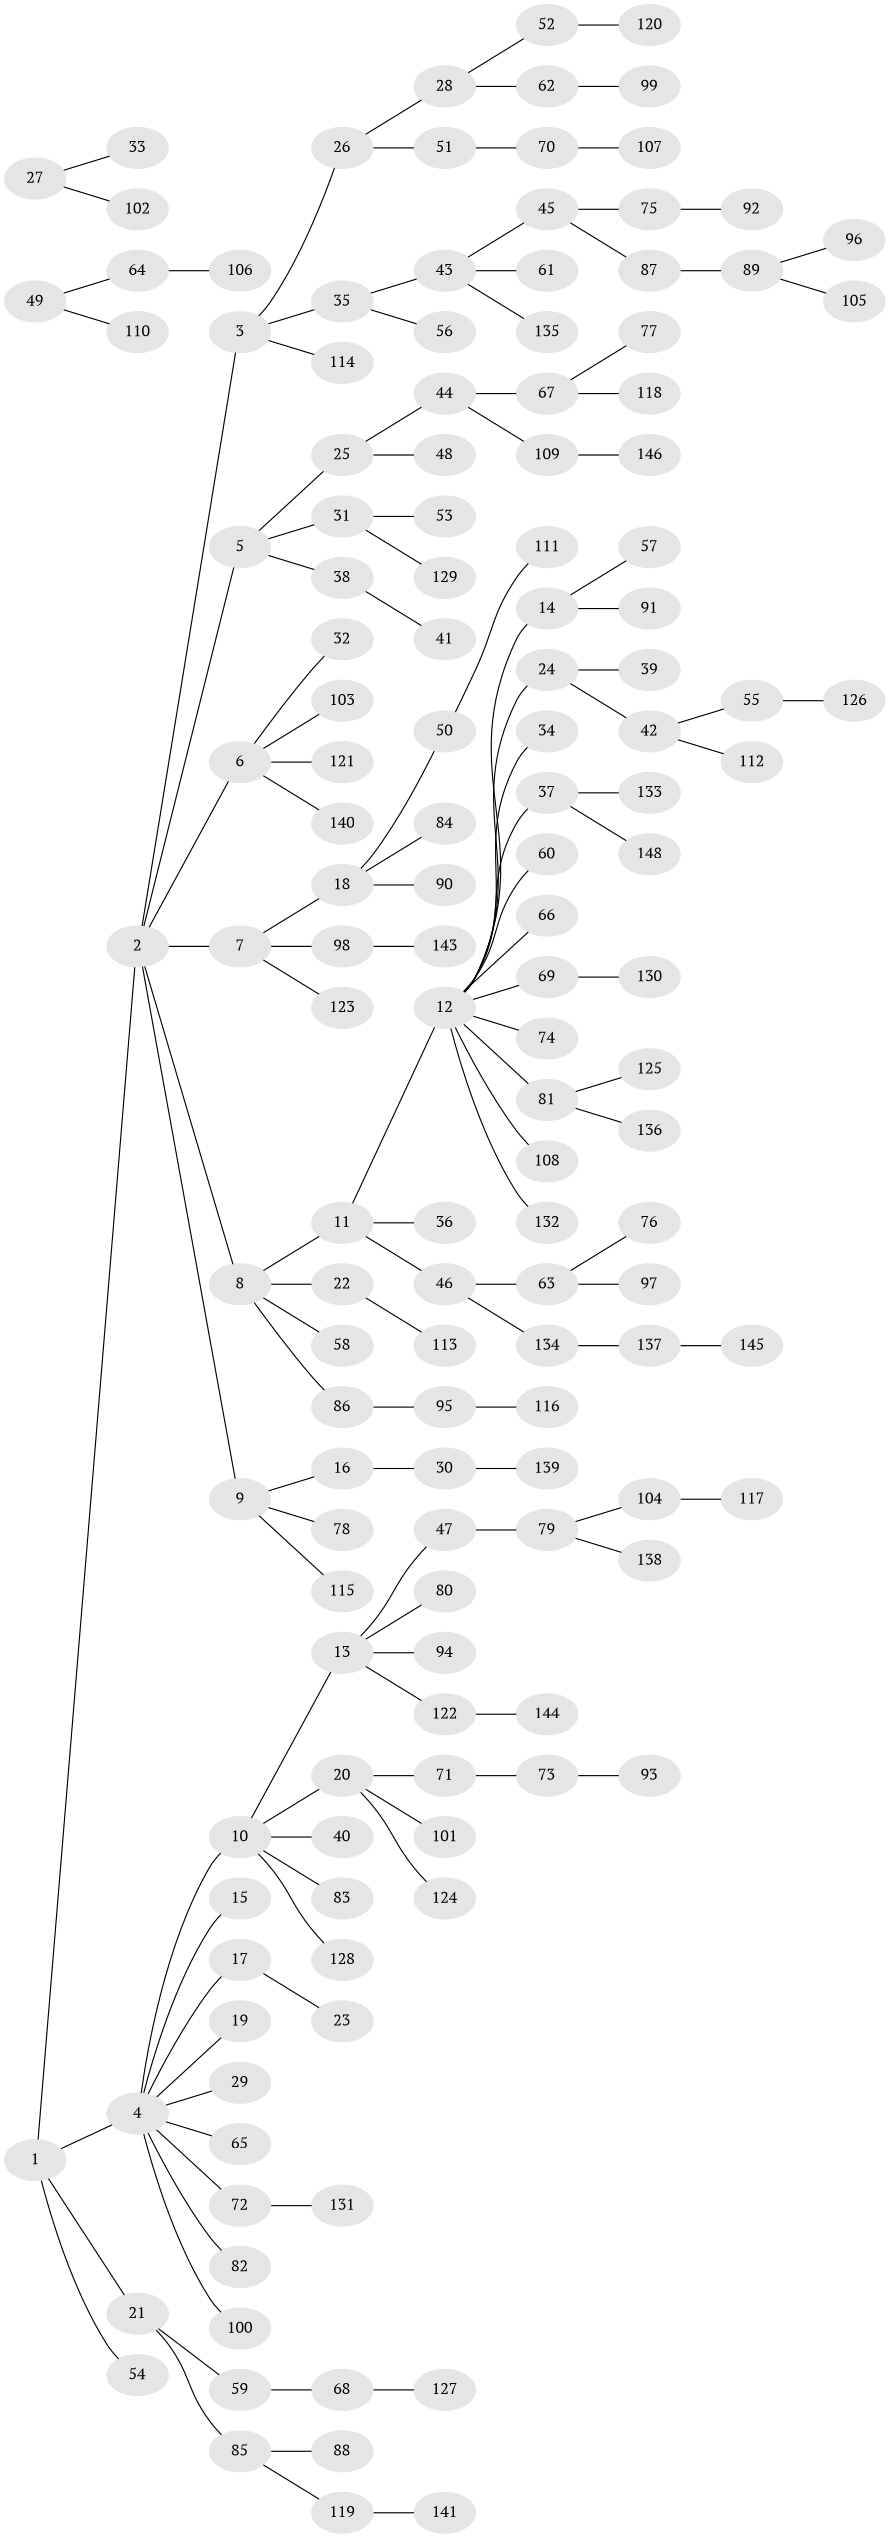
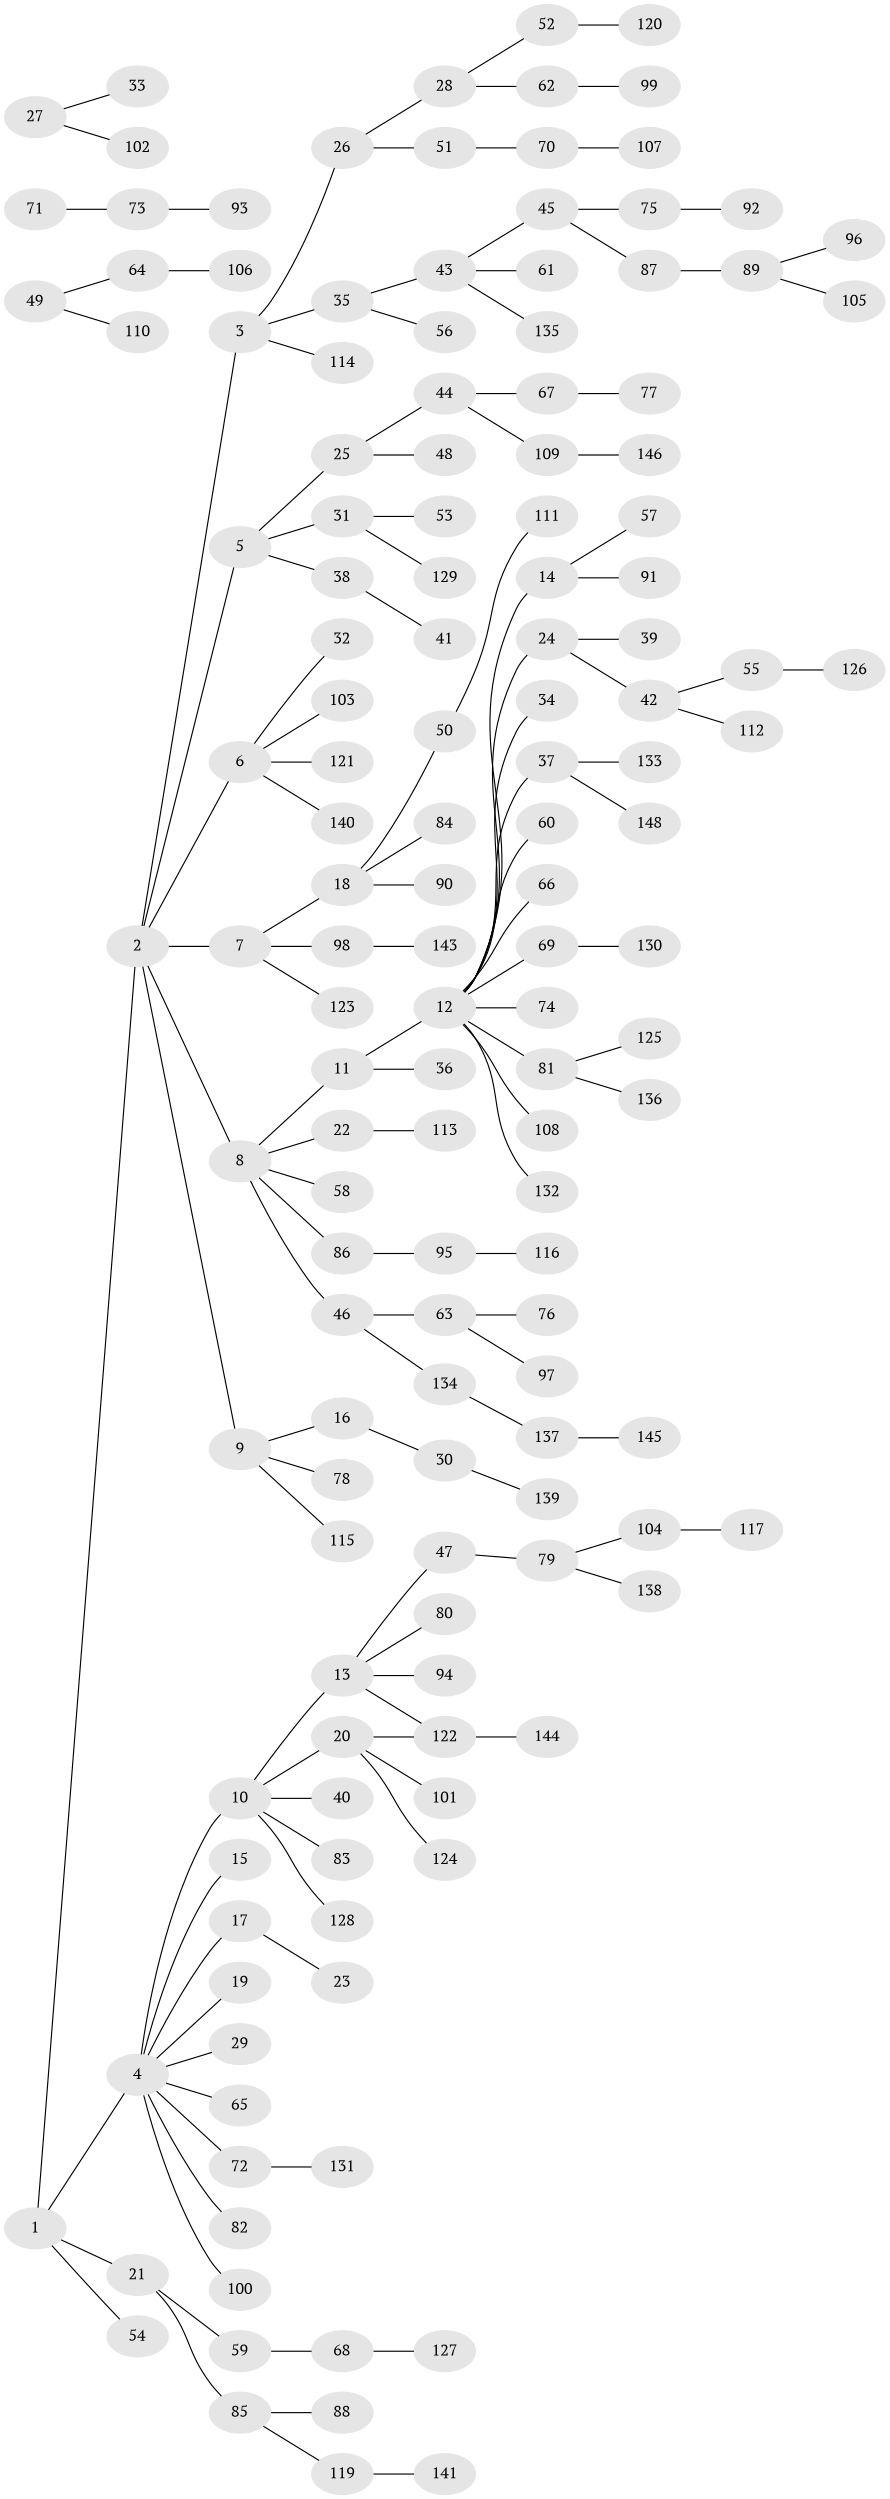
(650, 394) -> none
(394, 1254) -> (284, 1242)
(394, 1776) -> (394, 1737)
